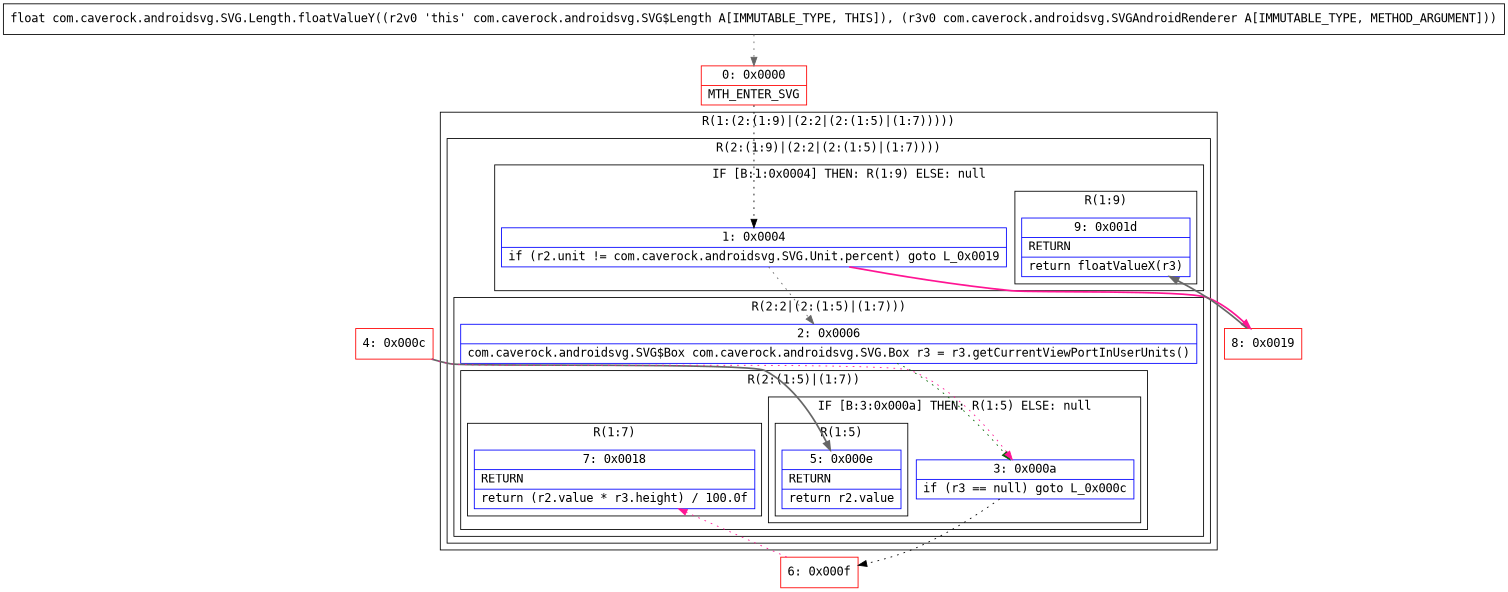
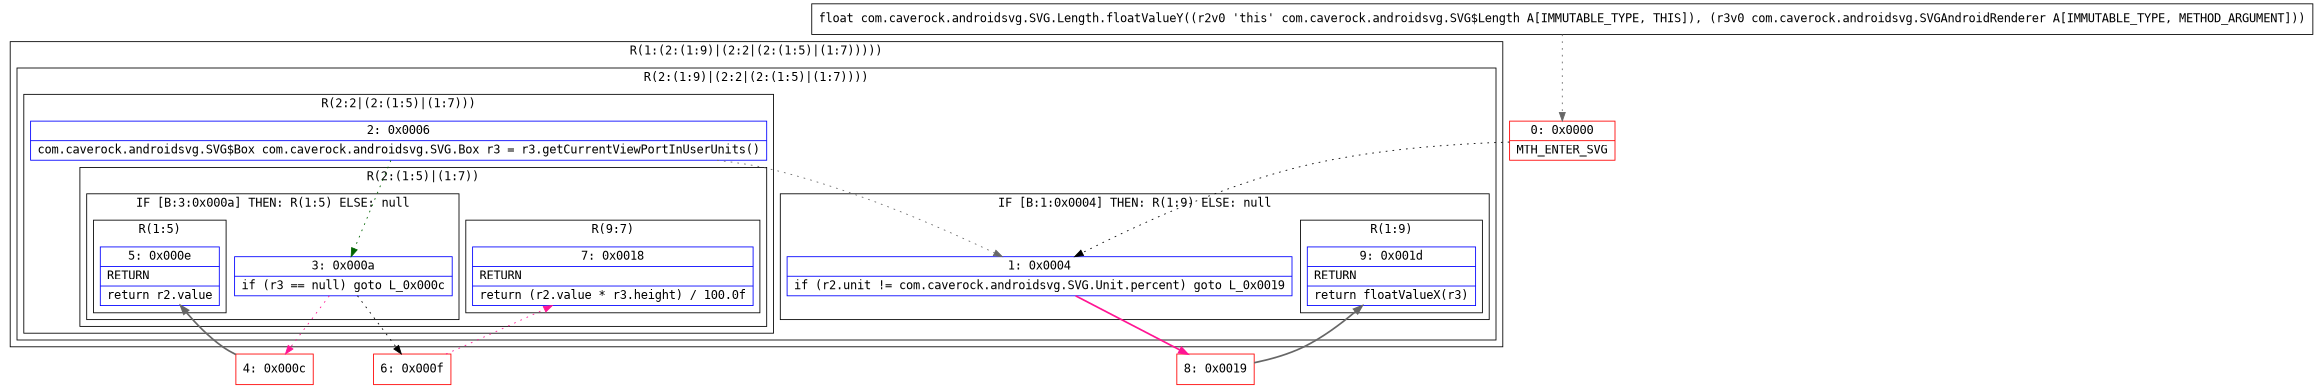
(783, 285) -> (873, 201)
(765, 365) -> (316, 314)
(615, 433) -> (613, 230)
